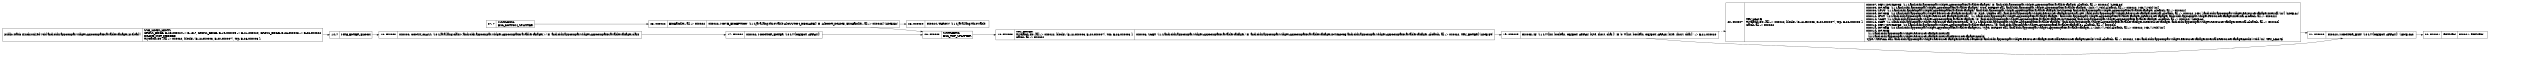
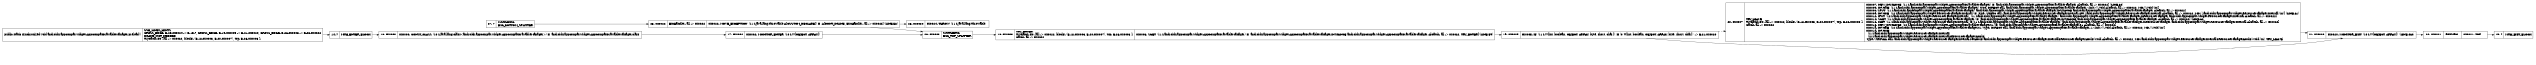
(2472, 35) -> (2473, 35)
none -> (2514, 35)
